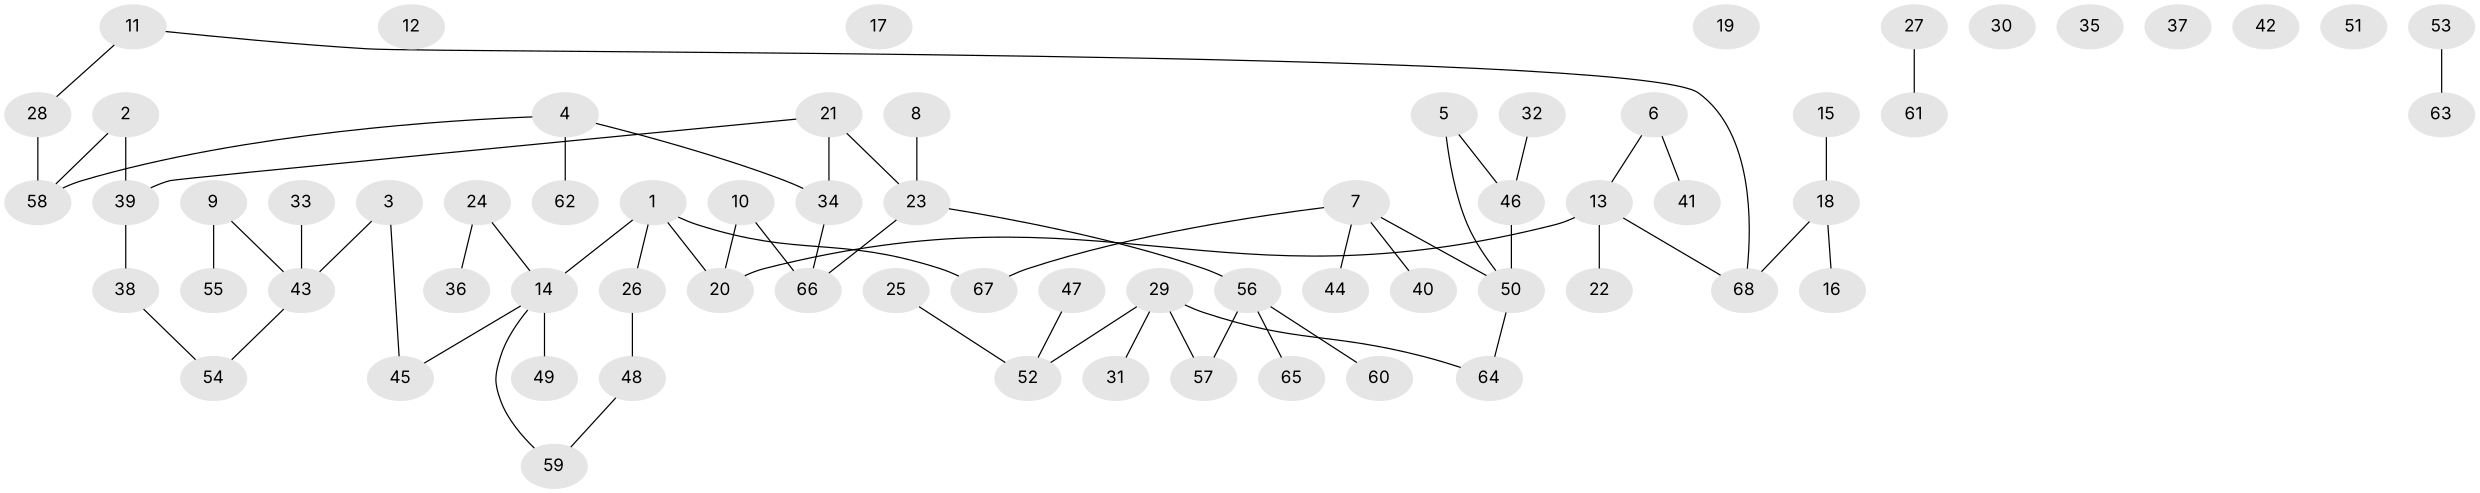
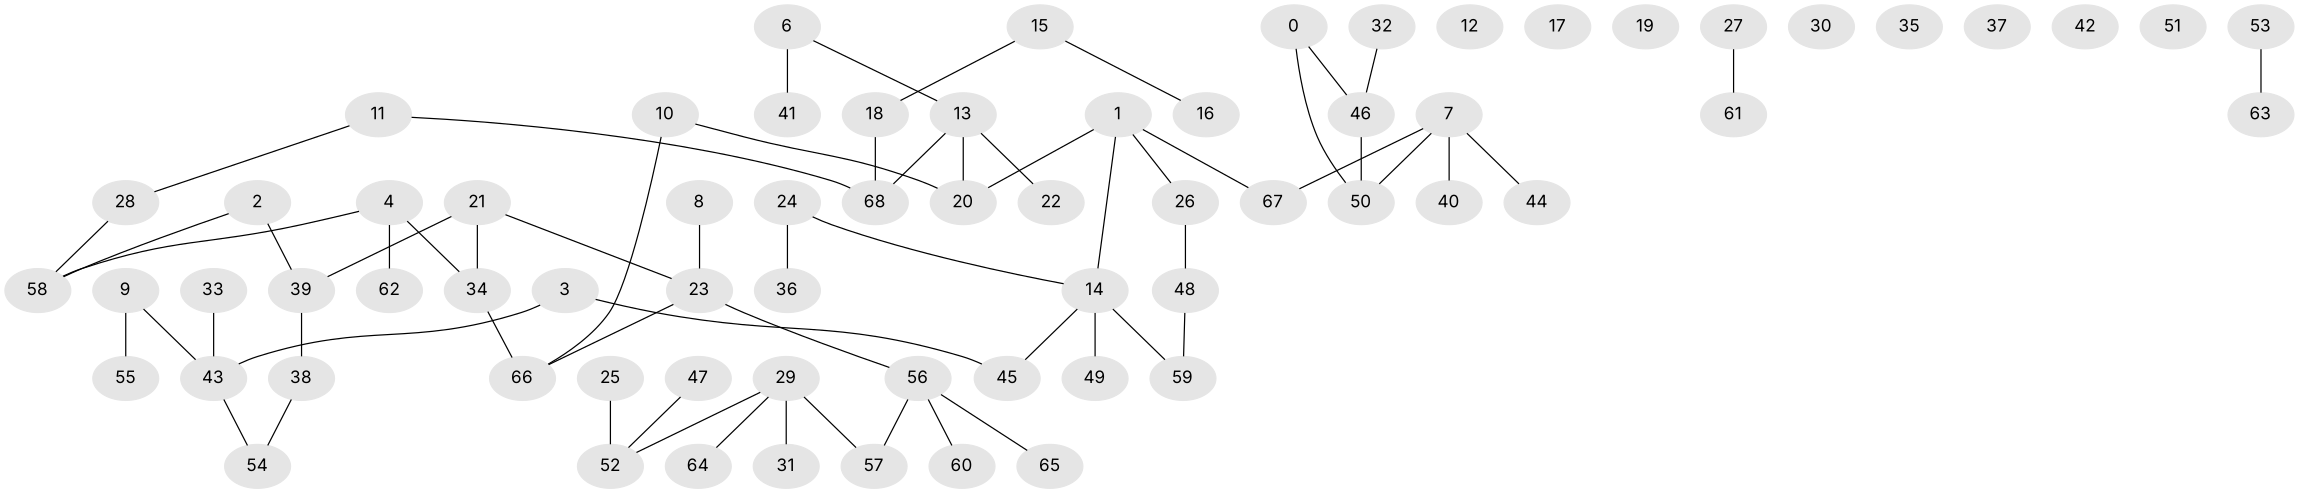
(1444, 115) -> (1294, 27)
(1829, 247) -> (1123, 71)
(1500, 335) -> none
